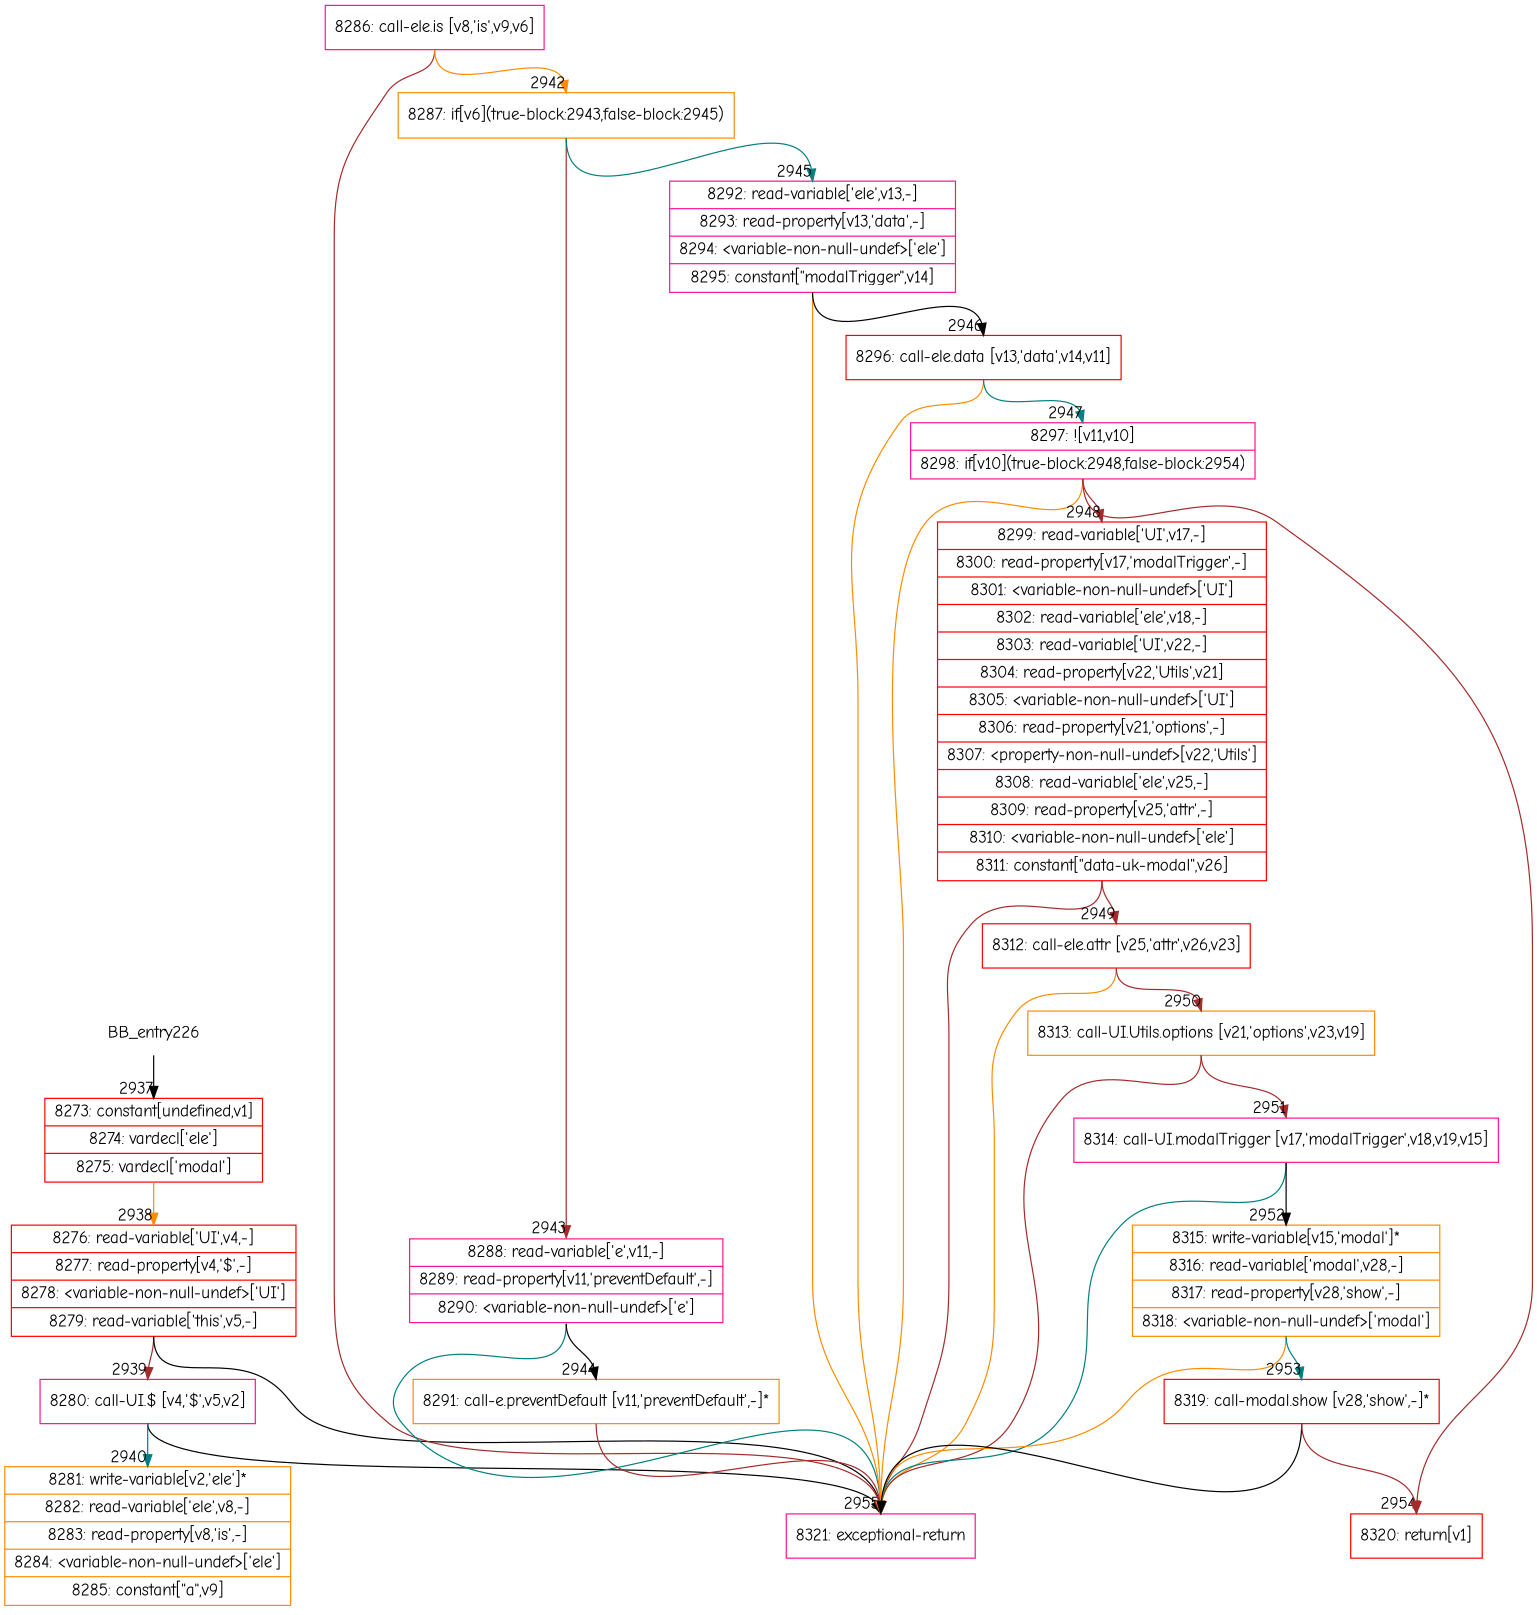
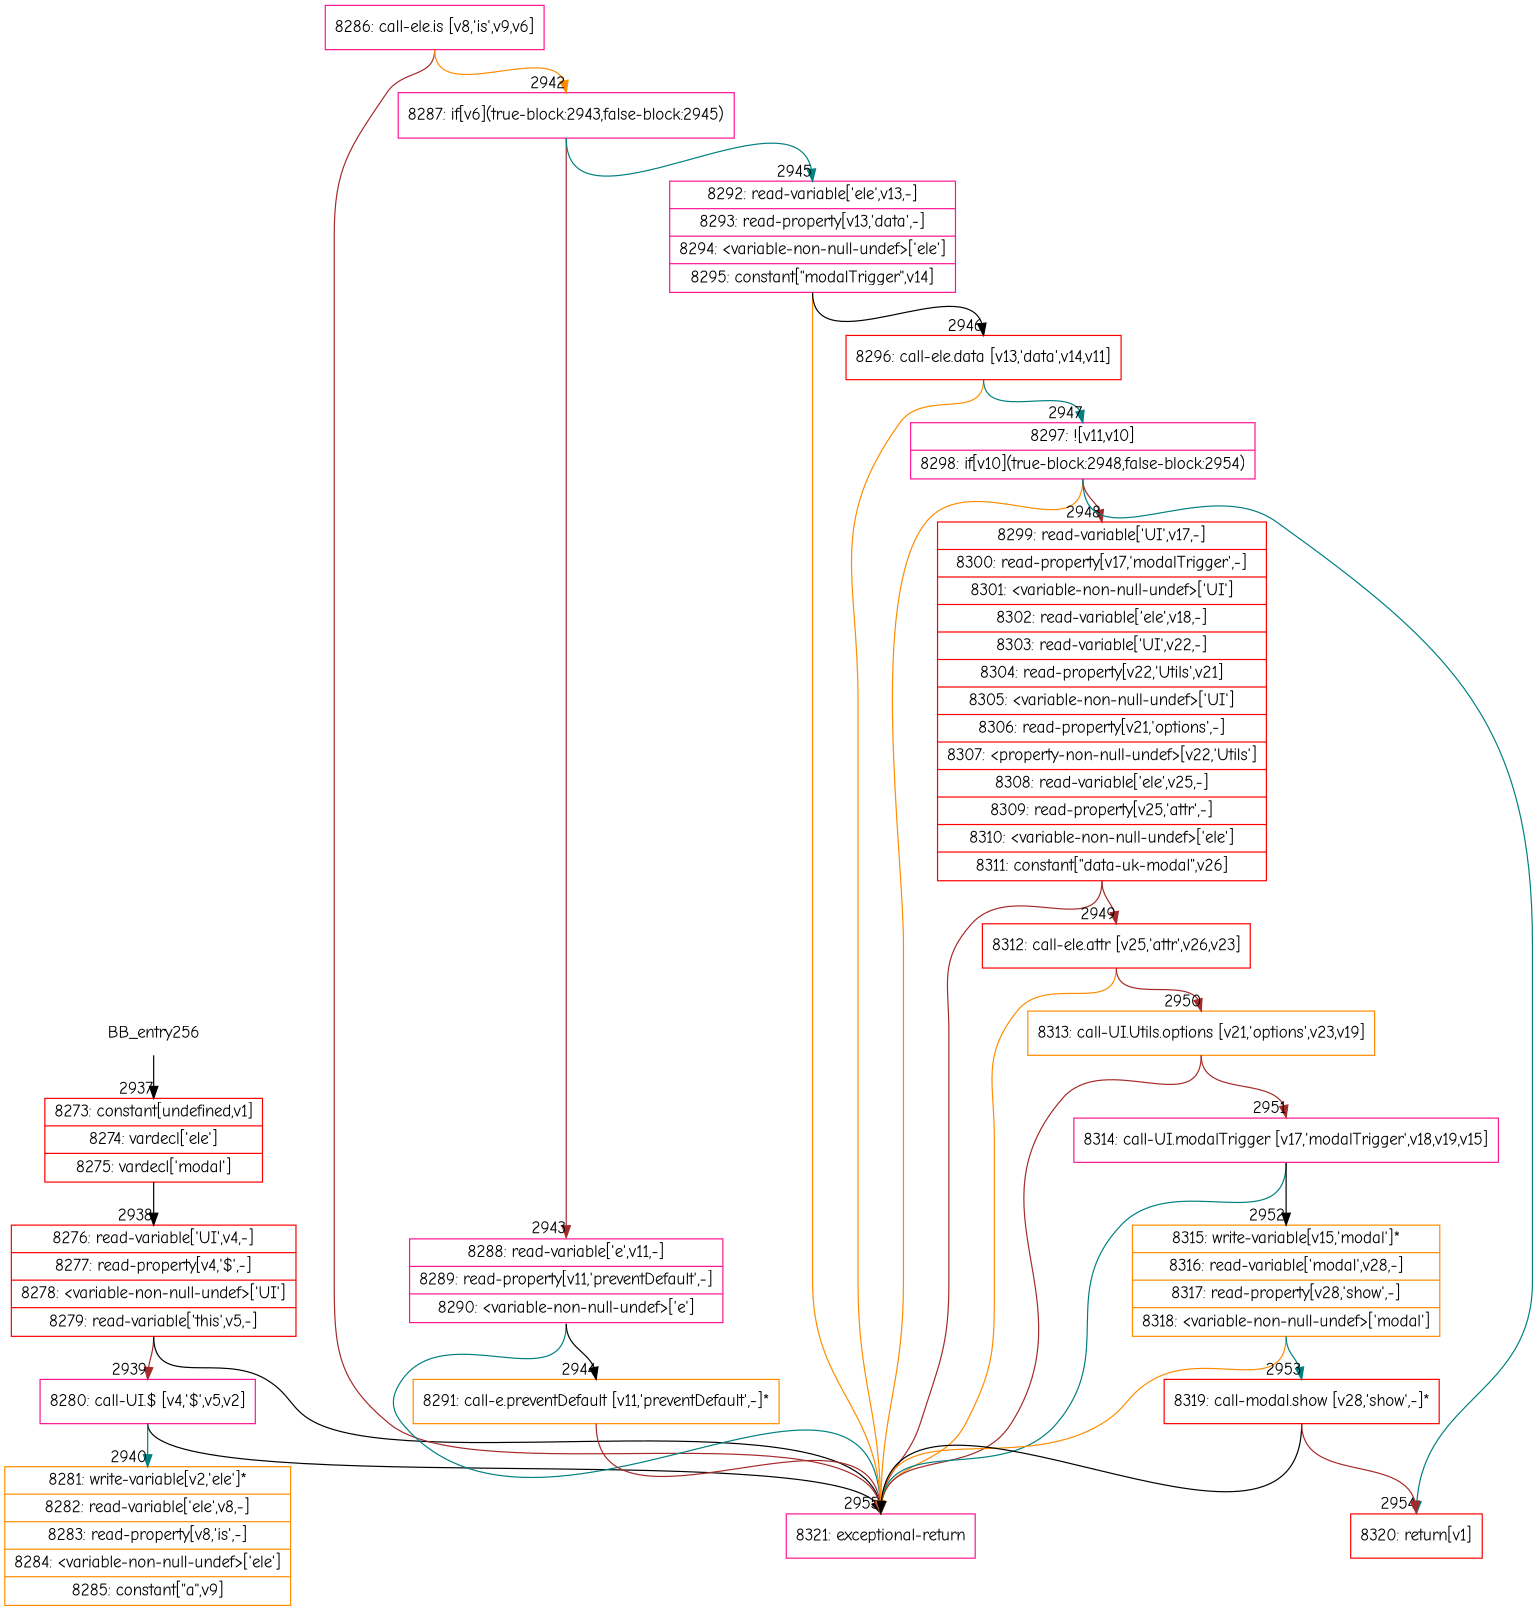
(566, 115) -> (566, 115)
(1529, 869) -> (1529, 869)
(154, 1033) -> (154, 1033)
(154, 1198) -> (154, 1198)
